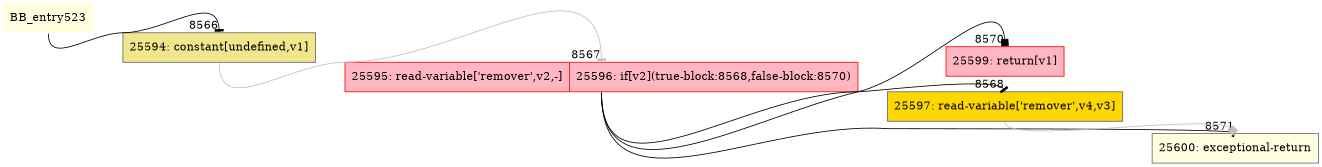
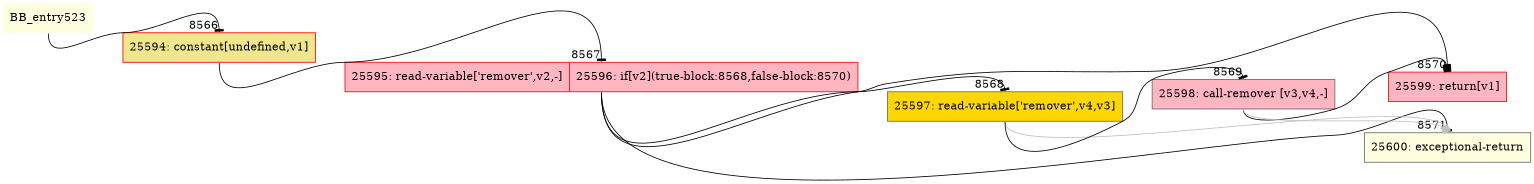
(219, 48) -> (219, 48)
(417, 50) -> (417, 50)
none -> (1244, 94)
